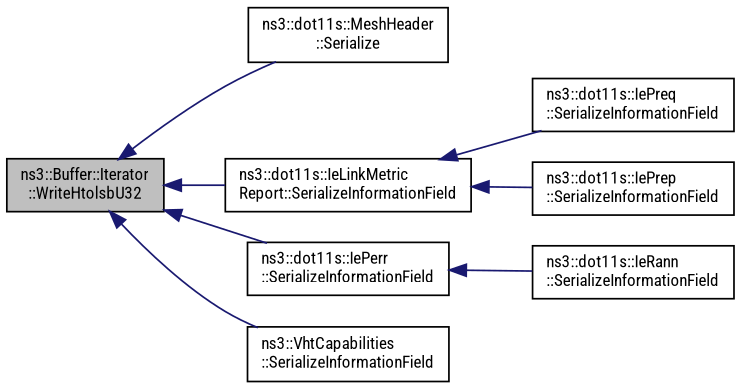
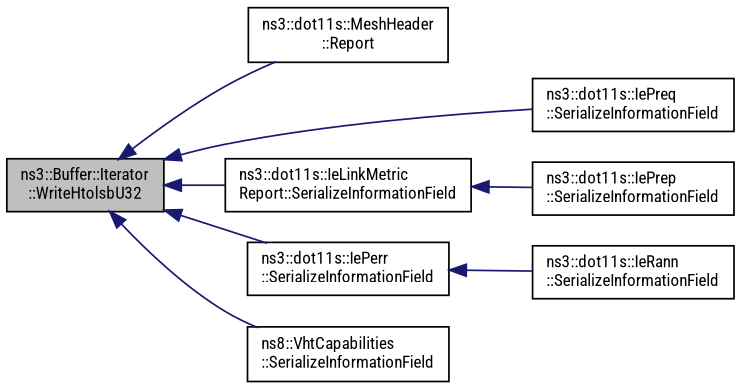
(348, 35) -> (348, 35)
(499, 143) -> (355, 125)
(348, 354) -> (348, 354)
